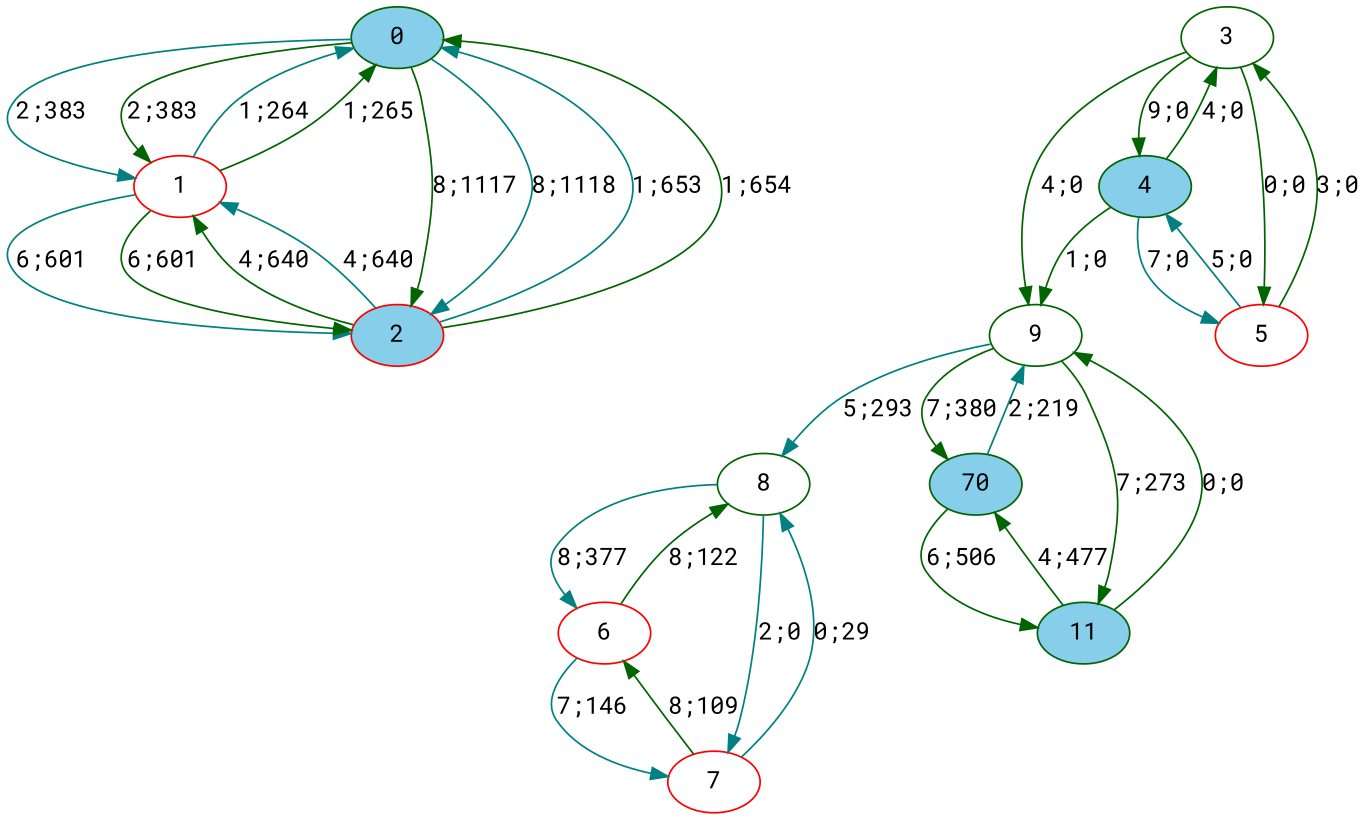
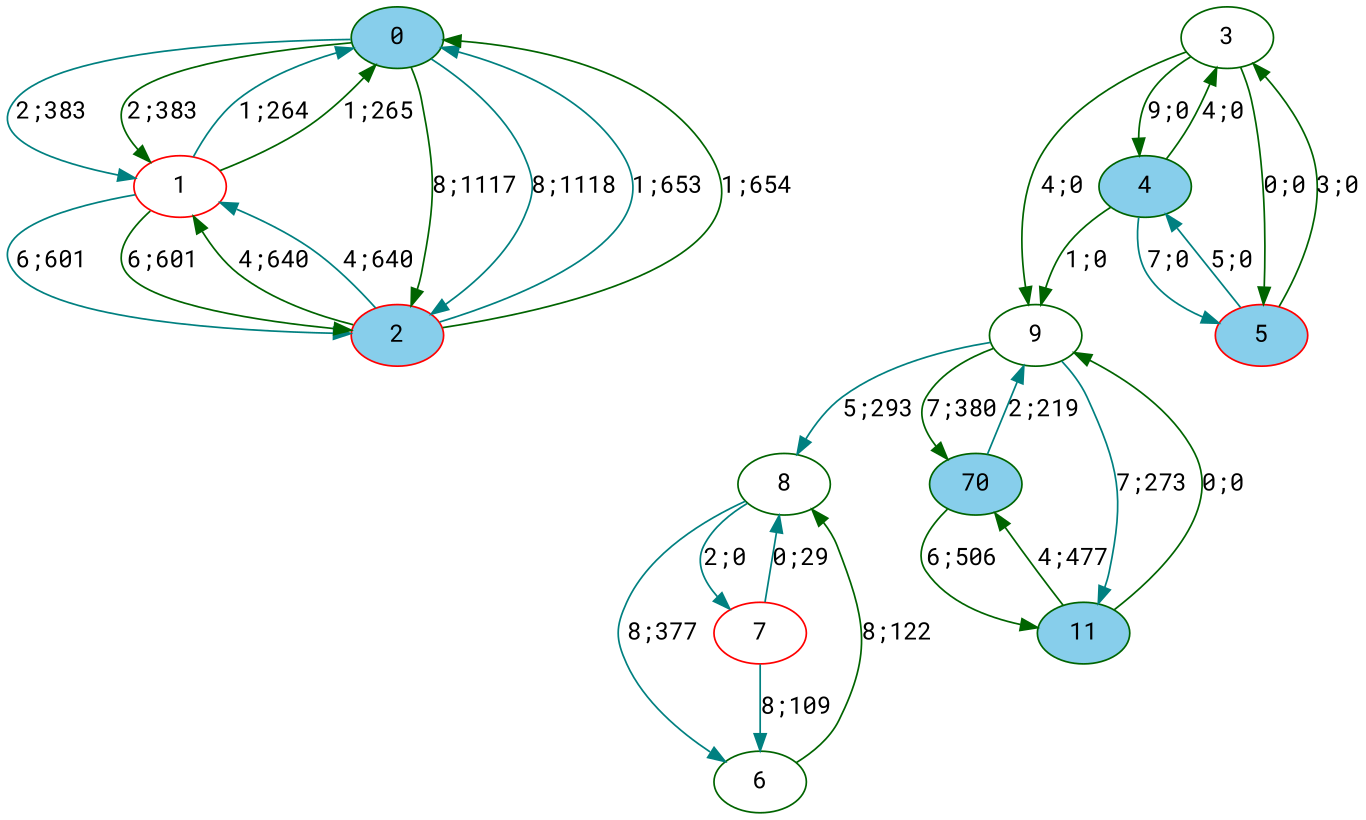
(1262, 335) -> (1262, 335)
(1113, 468) -> (1113, 468)
(604, 633) -> (760, 782)
(664, 715) -> (760, 699)
(570, 735) -> none
